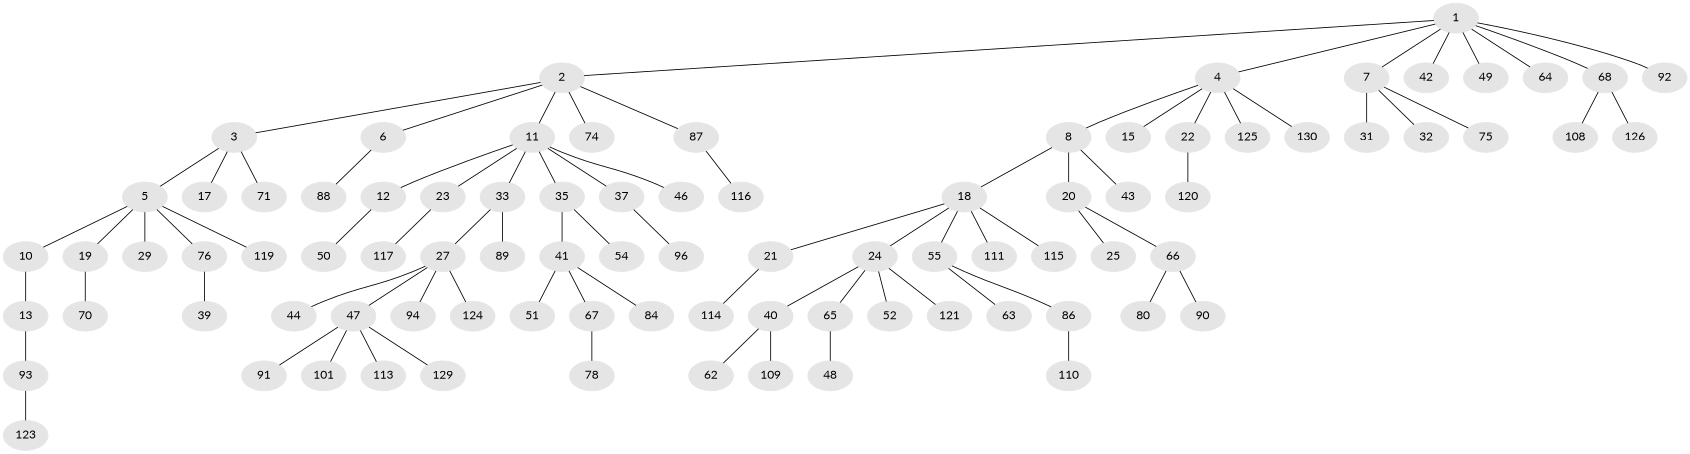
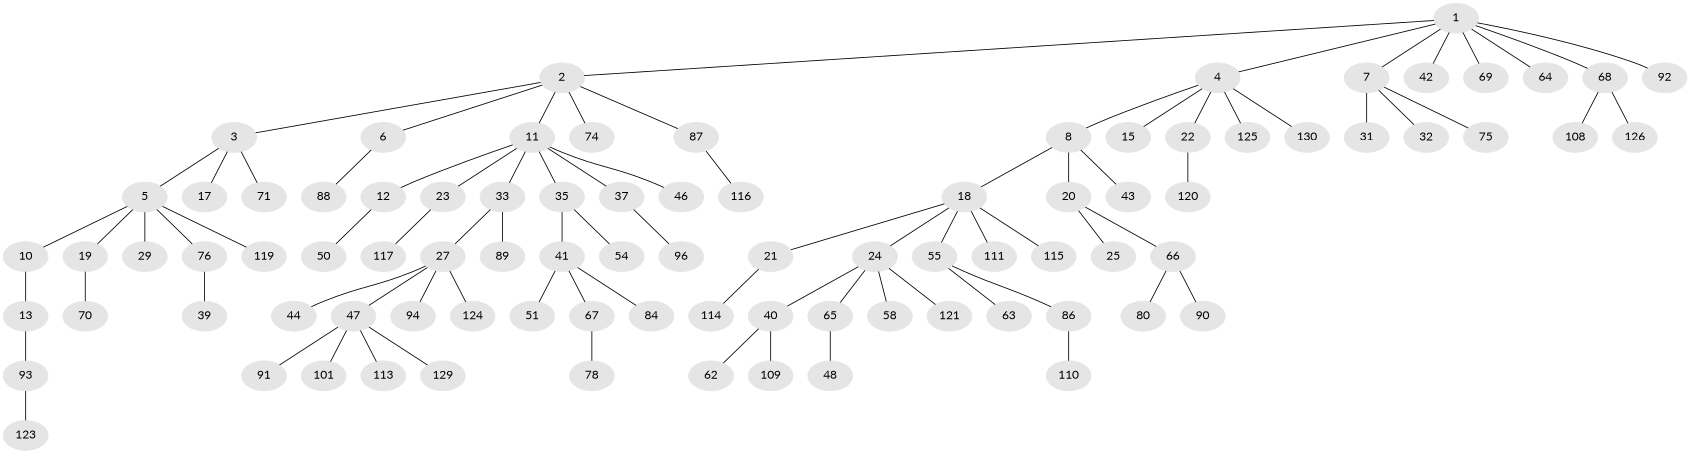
(1486, 78) -> (1486, 78)
(890, 316) -> (890, 316)
